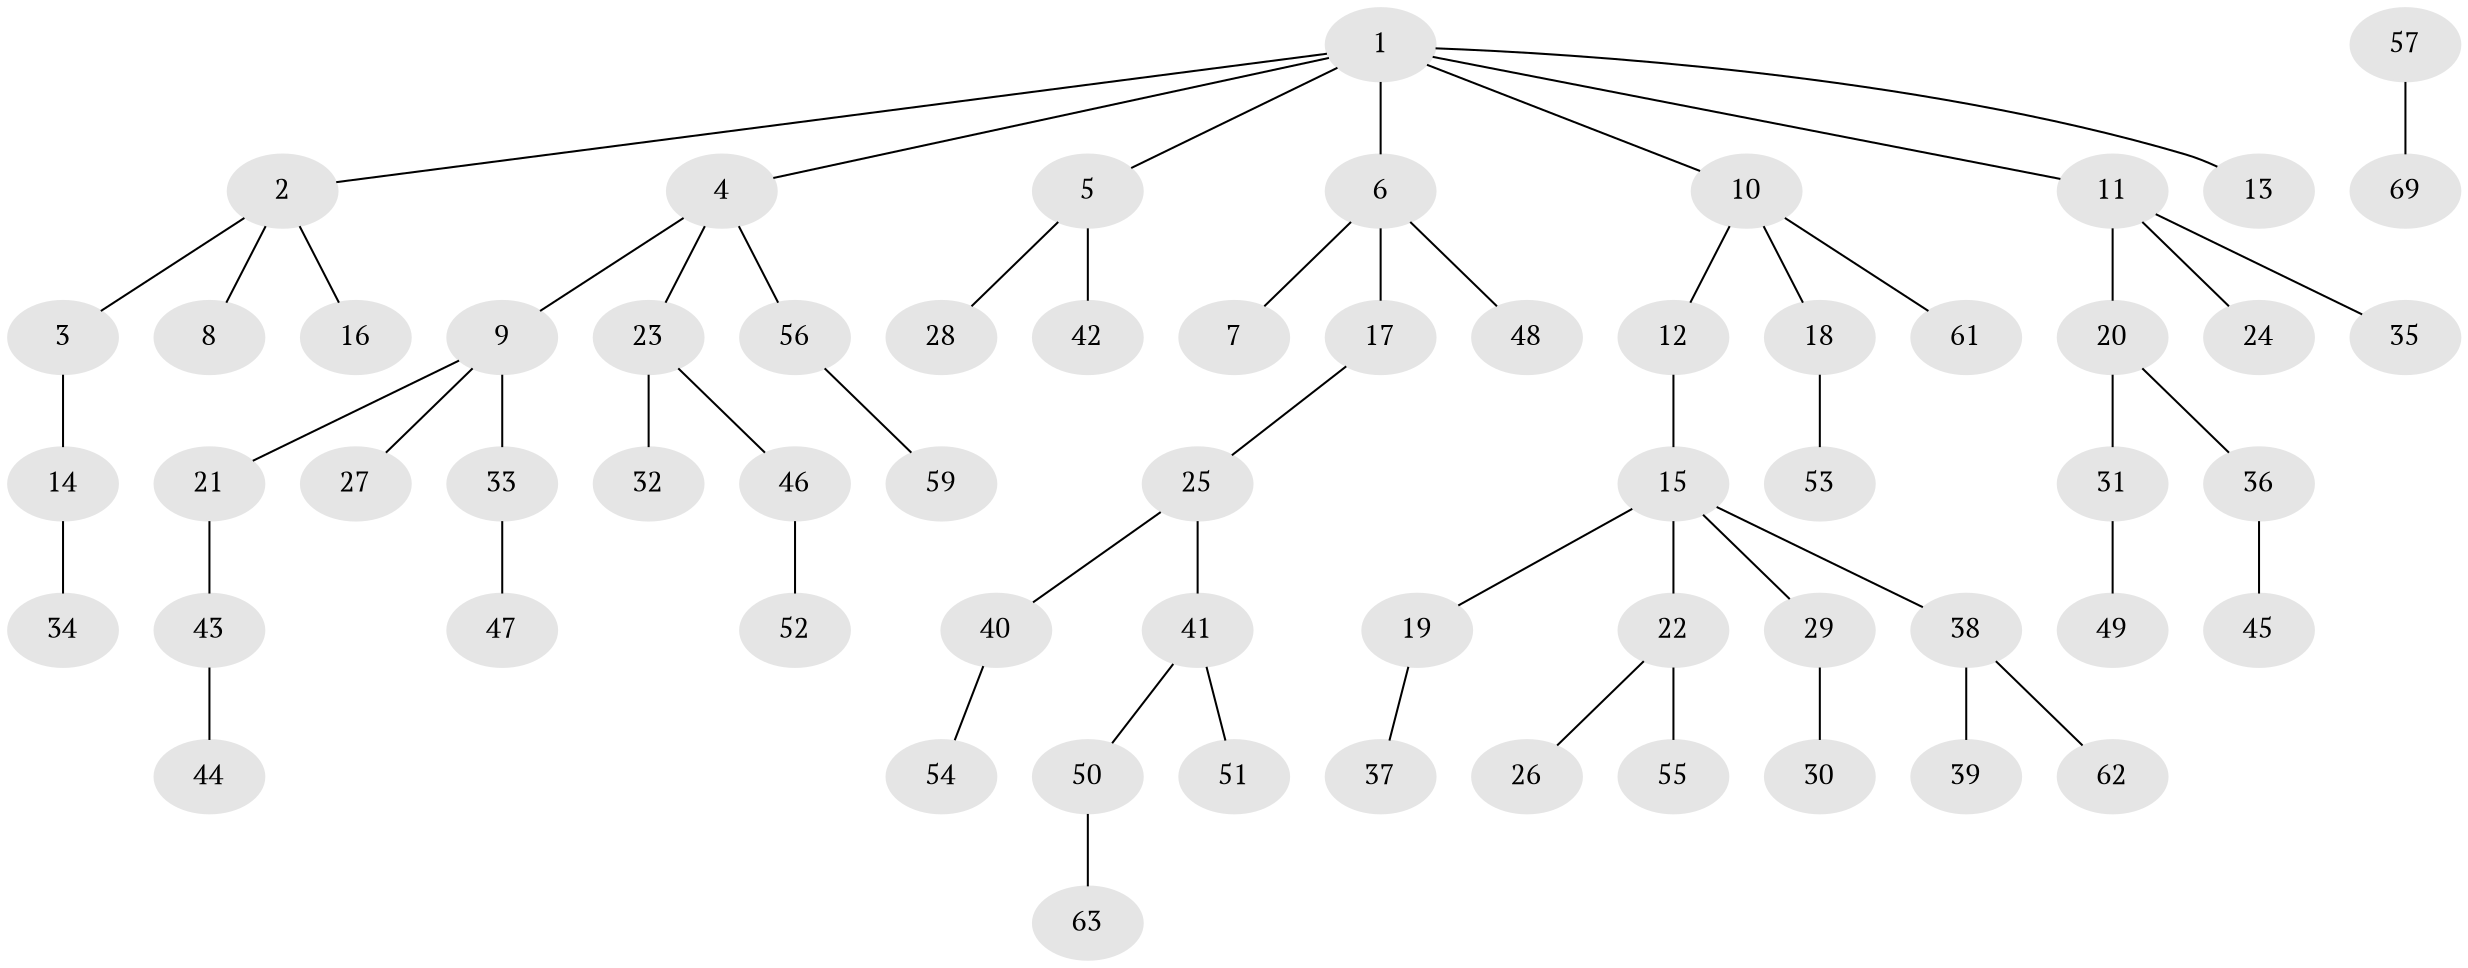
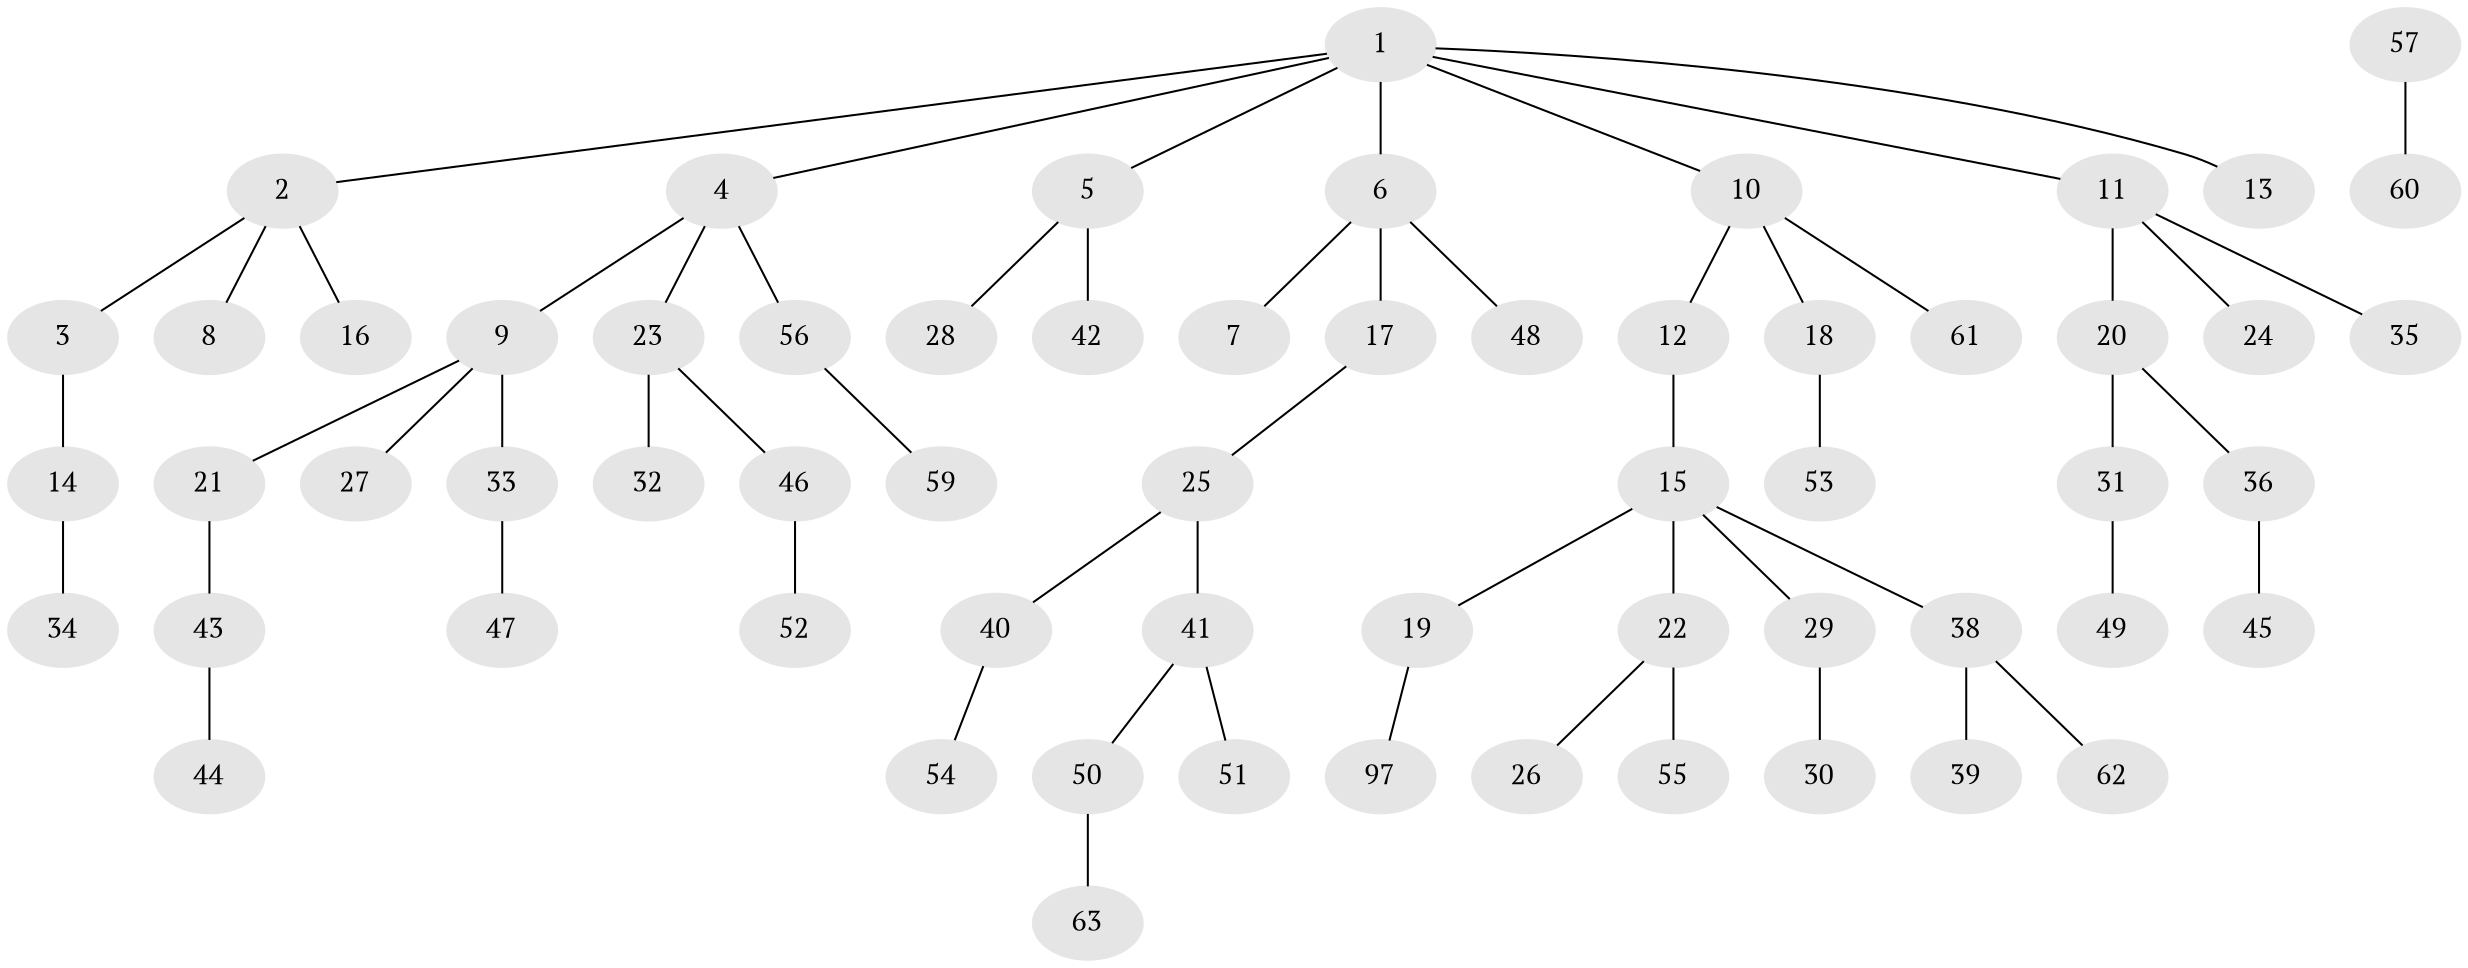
(2405, 191) -> (2405, 191)
(1381, 777) -> (1381, 777)
